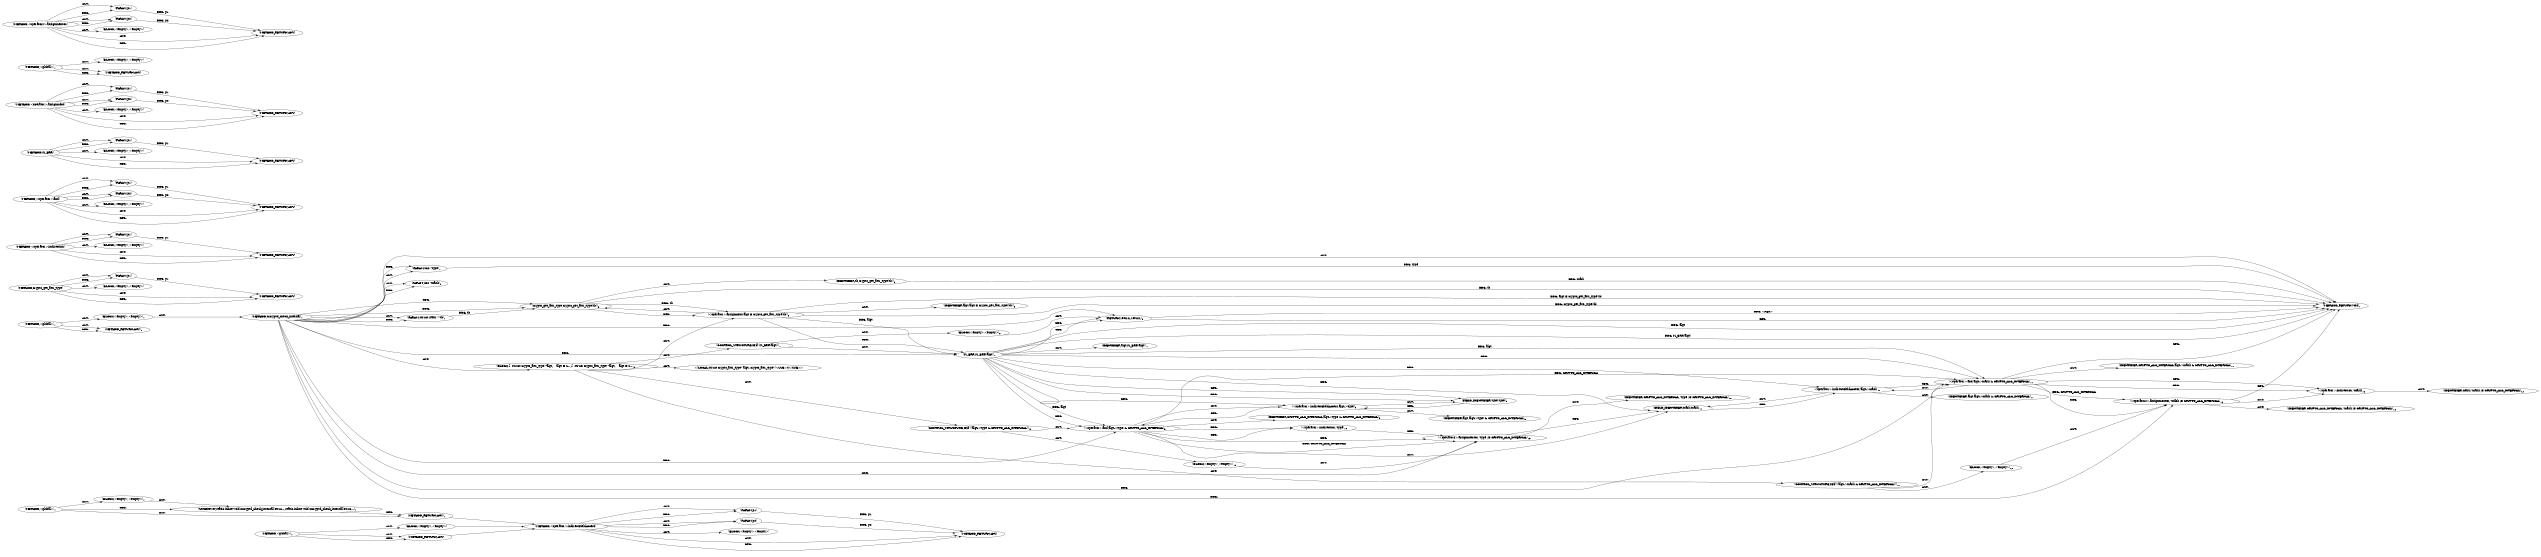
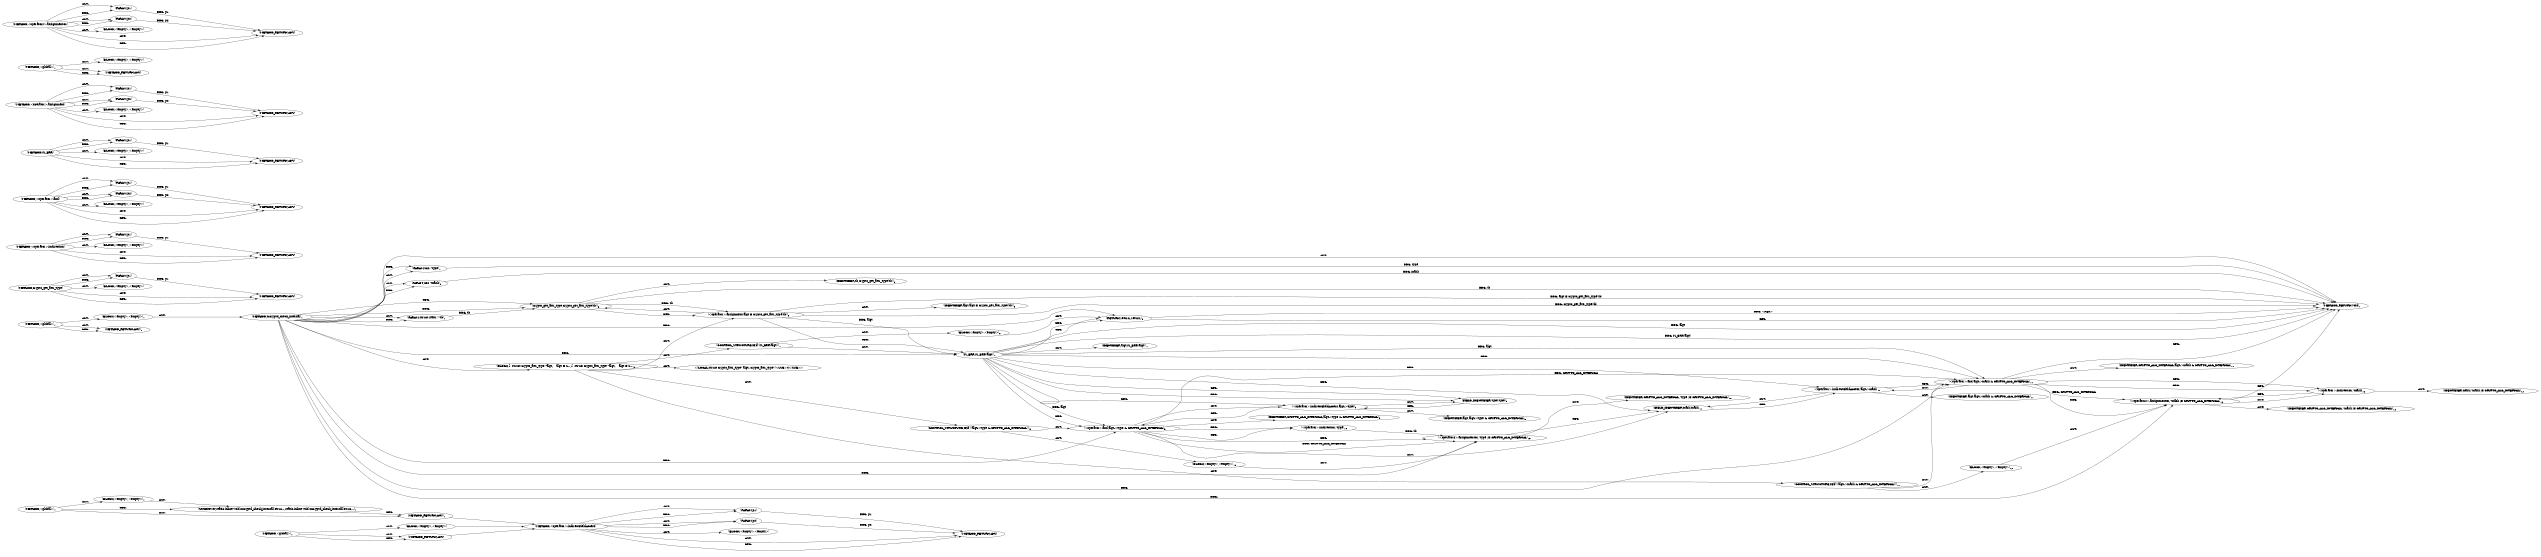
(1619, 281) -> (1389, 274)
none -> (2267, 396)
(1411, 432) -> (1411, 432)
(866, 473) -> (866, 473)
